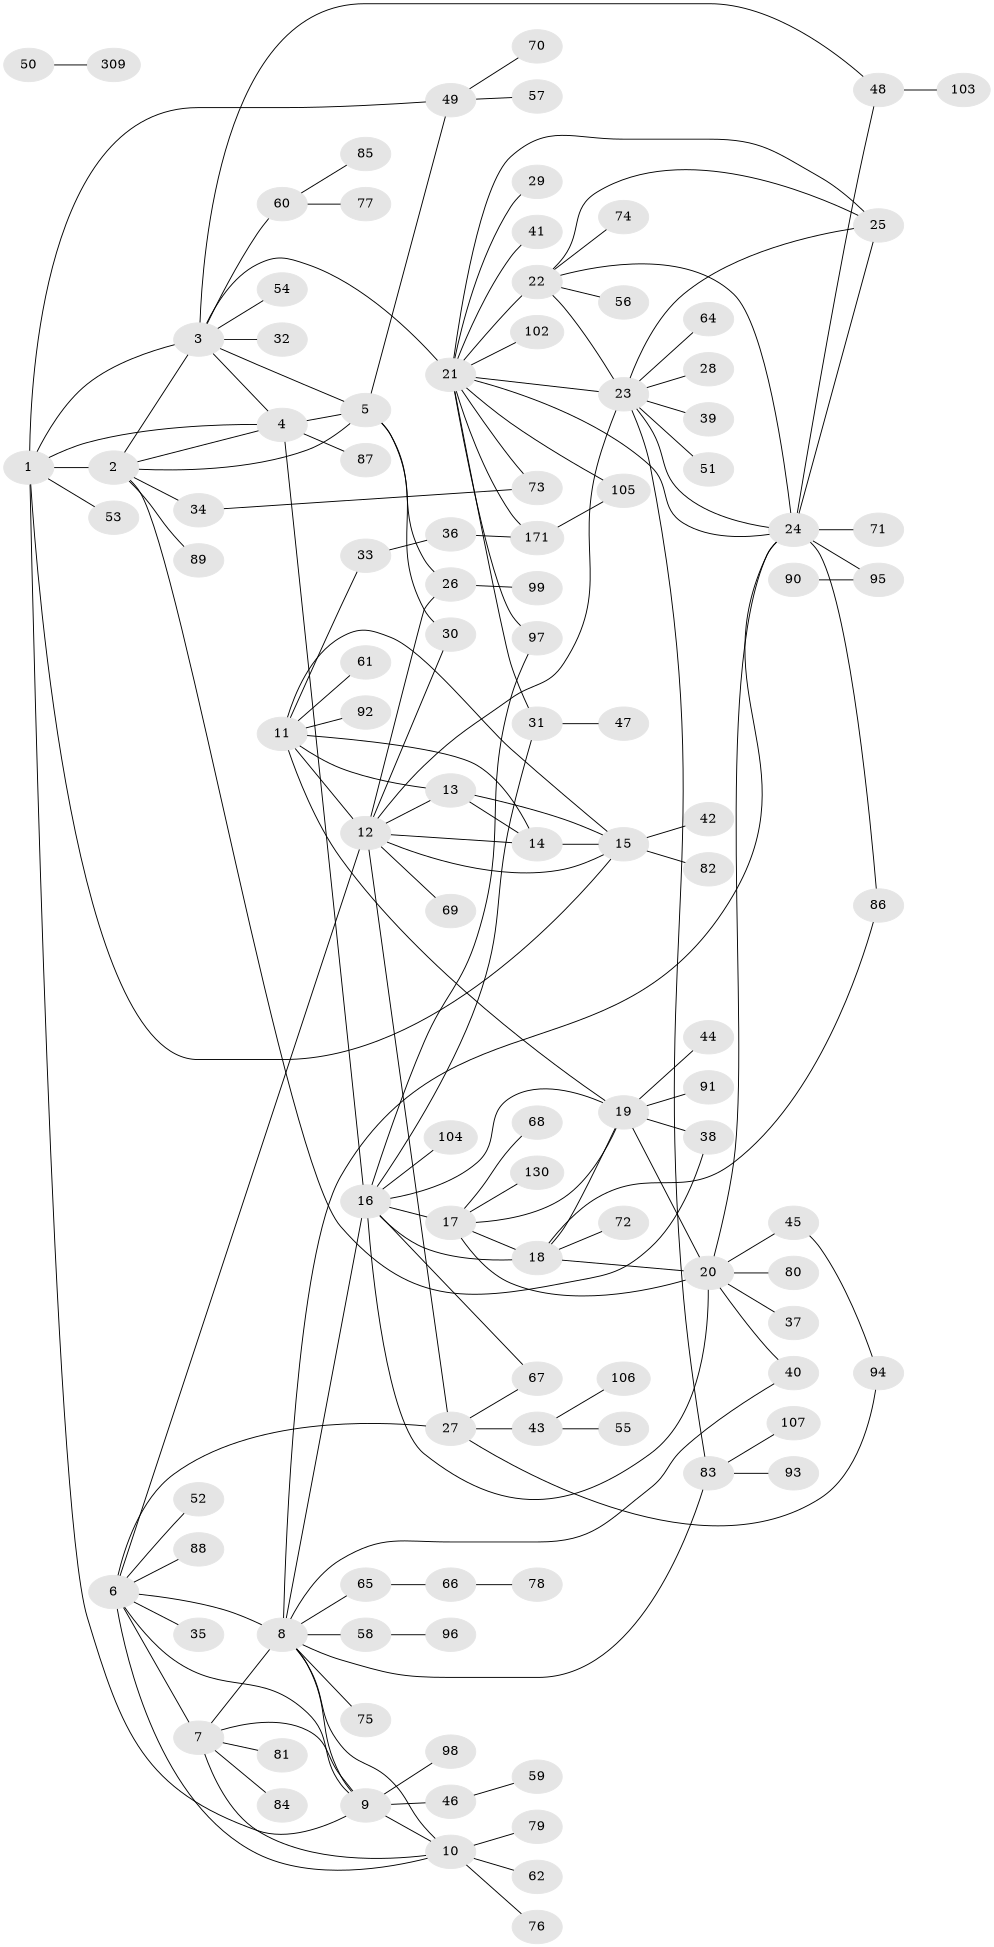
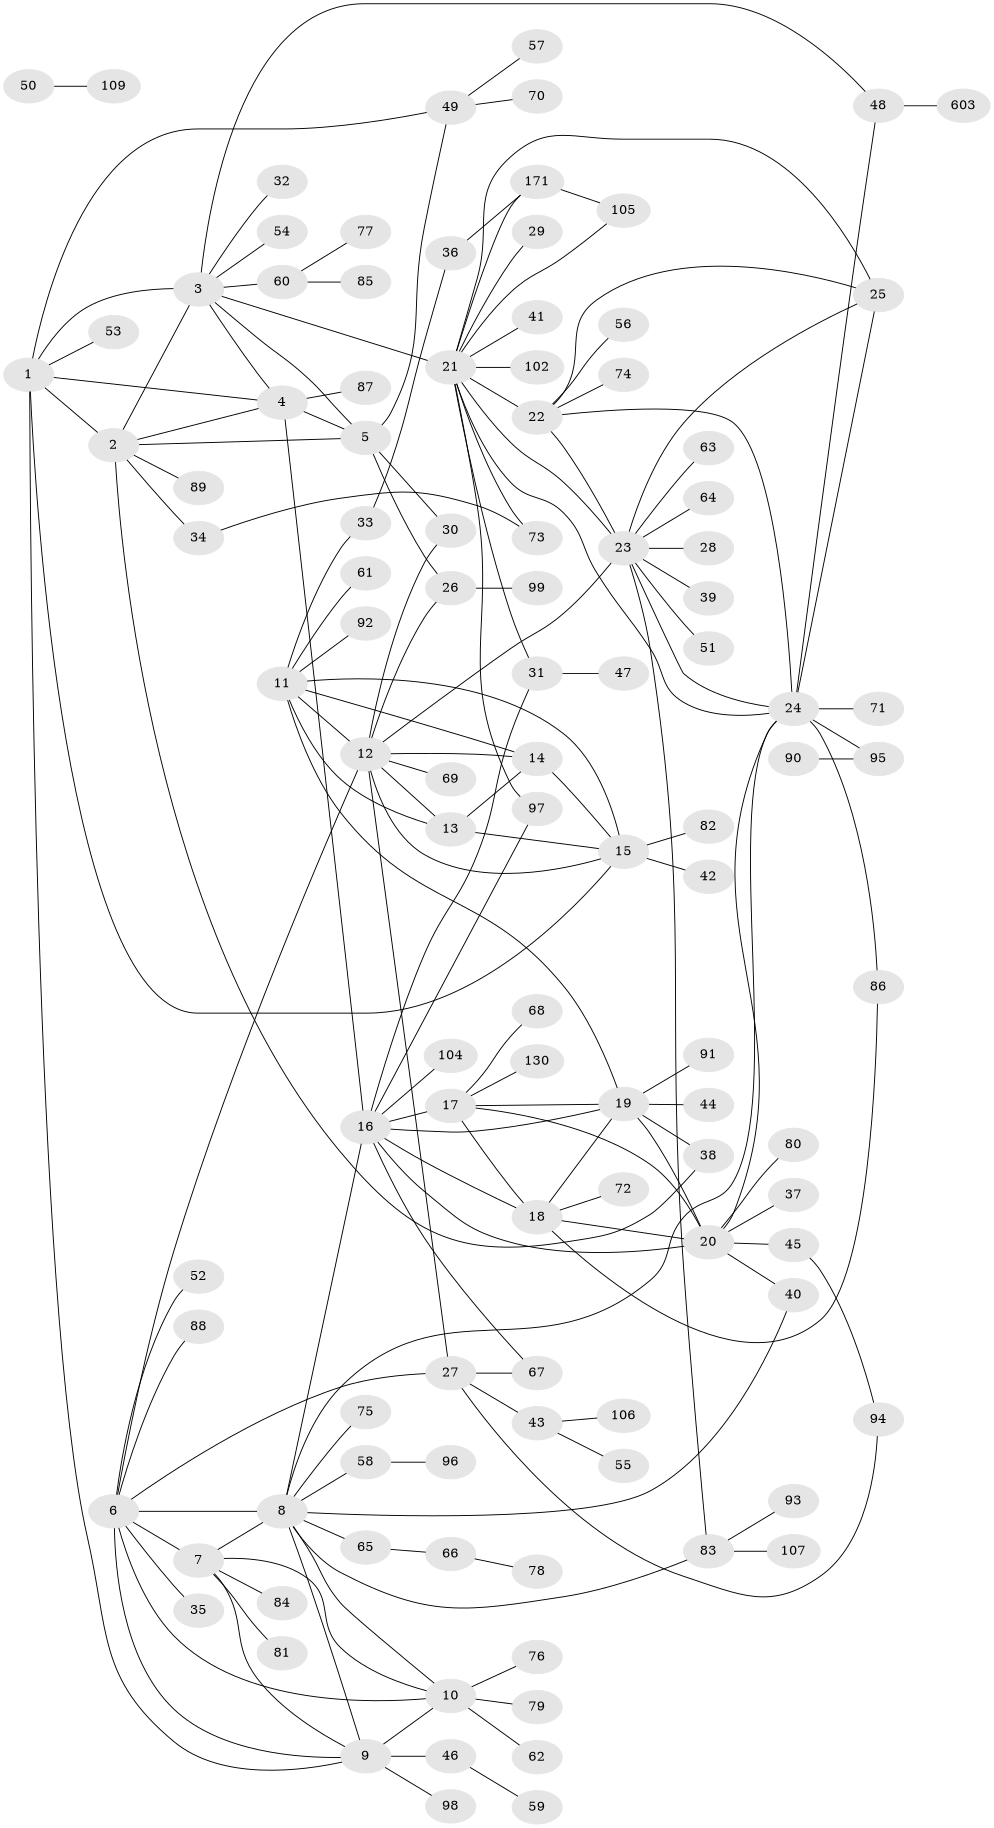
(114, 65) -> (114, 86)
(964, 90) -> (964, 106)
none -> (709, 448)
